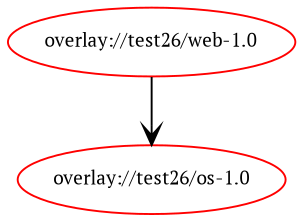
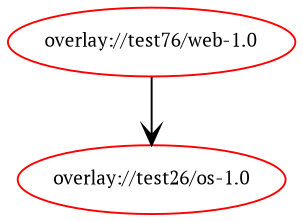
(152, 42) -> (152, 42)
